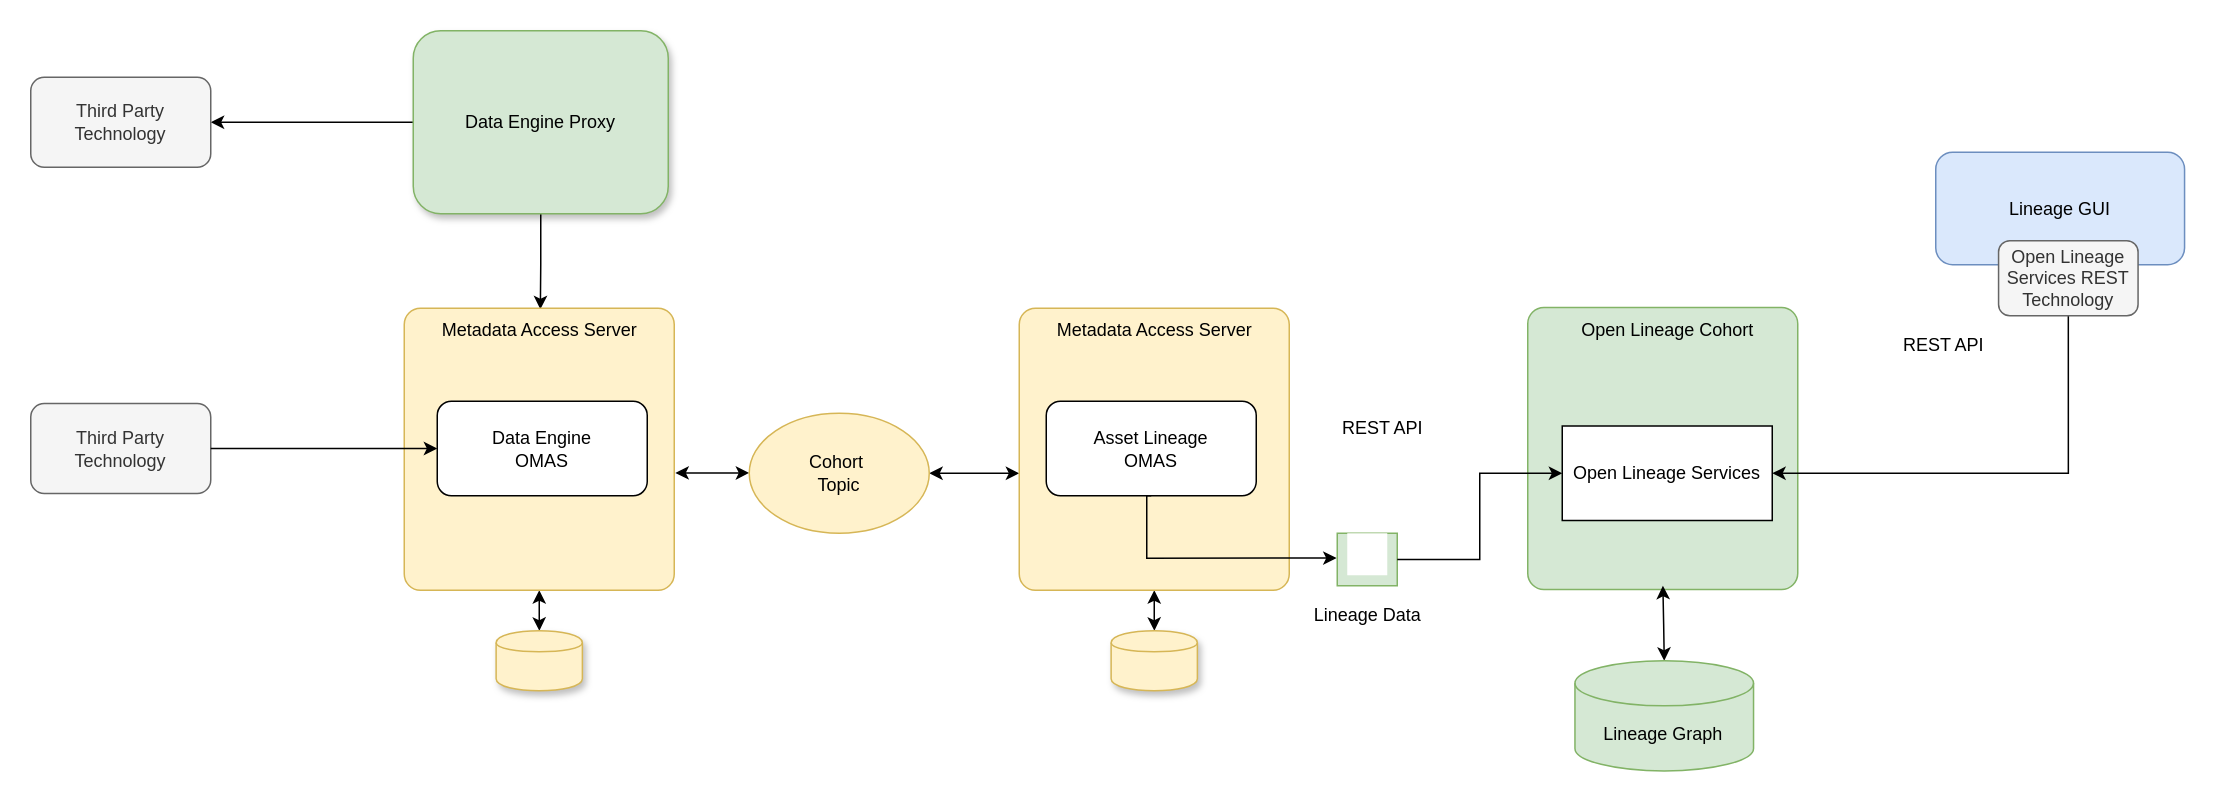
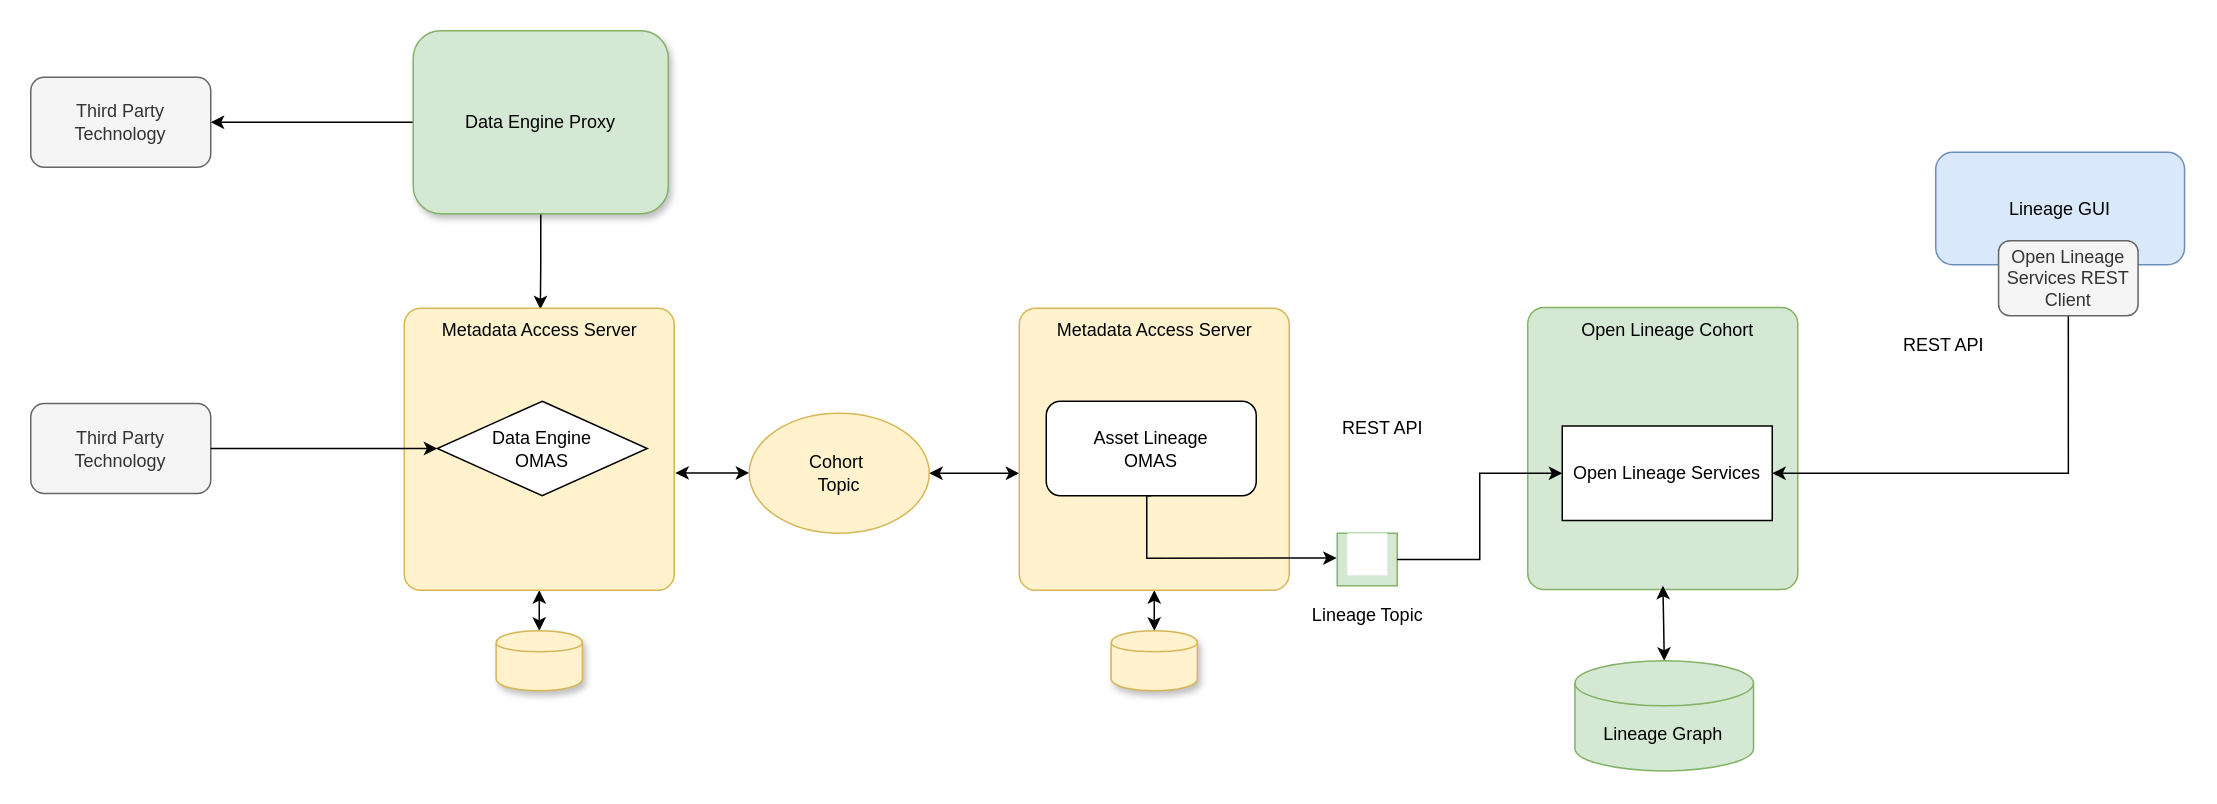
(2069, 278) -> (2069, 278)
(542, 449) -> (542, 449)
(1368, 616) -> (1368, 616)
